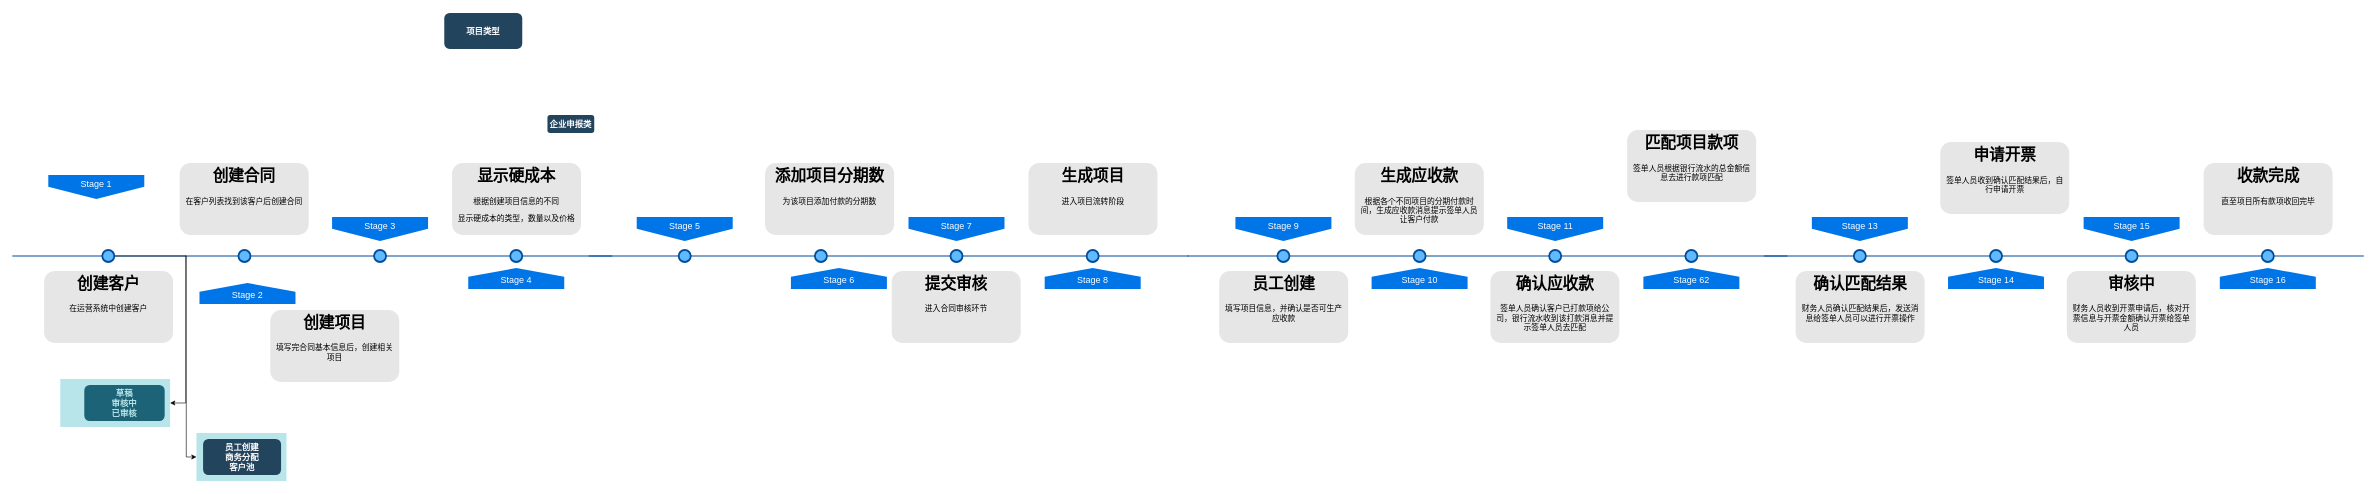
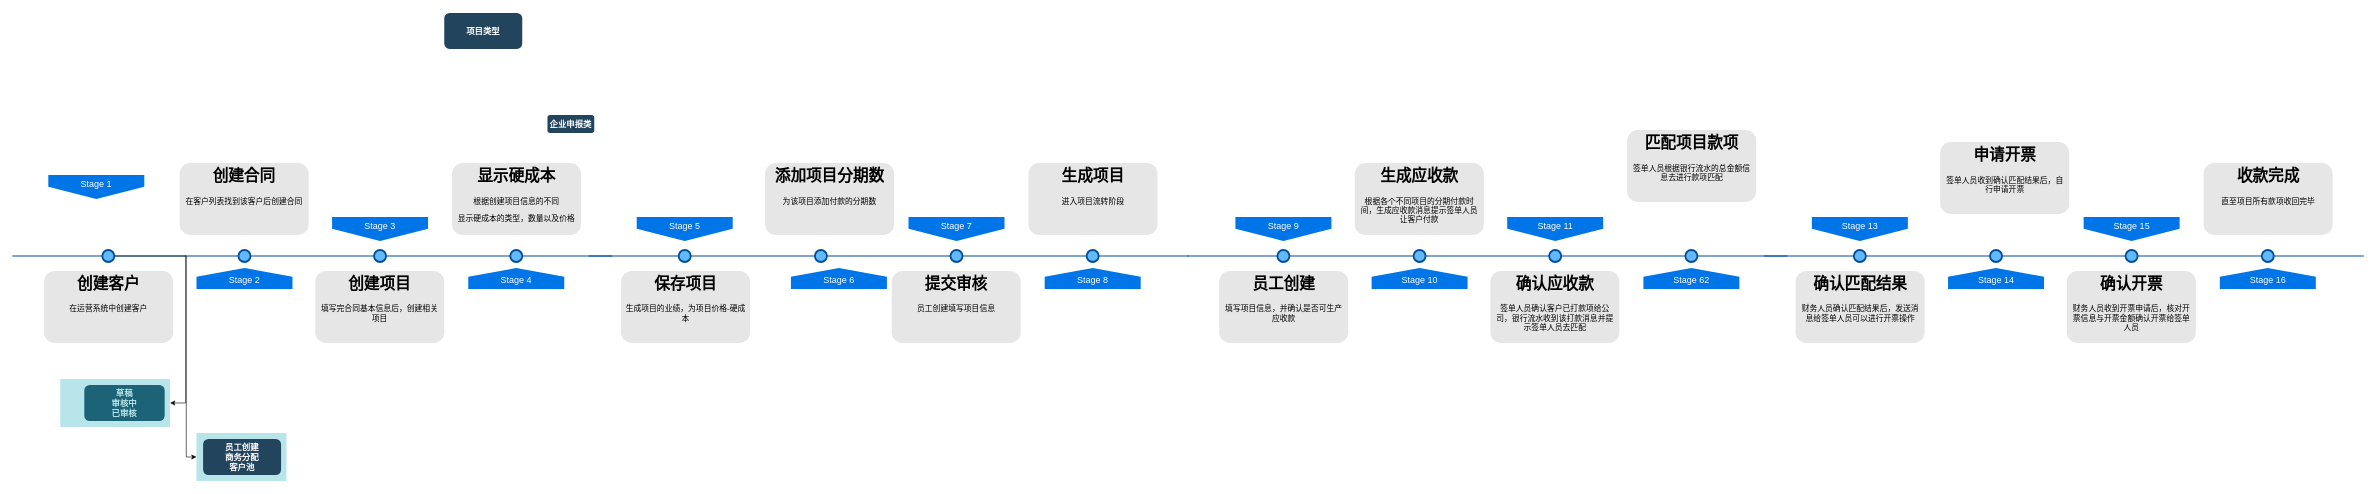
(956, 274) -> (956, 274)
(2132, 284) -> (2132, 284)
(248, 293) -> (245, 278)
none -> (686, 307)
(335, 346) -> (380, 307)
